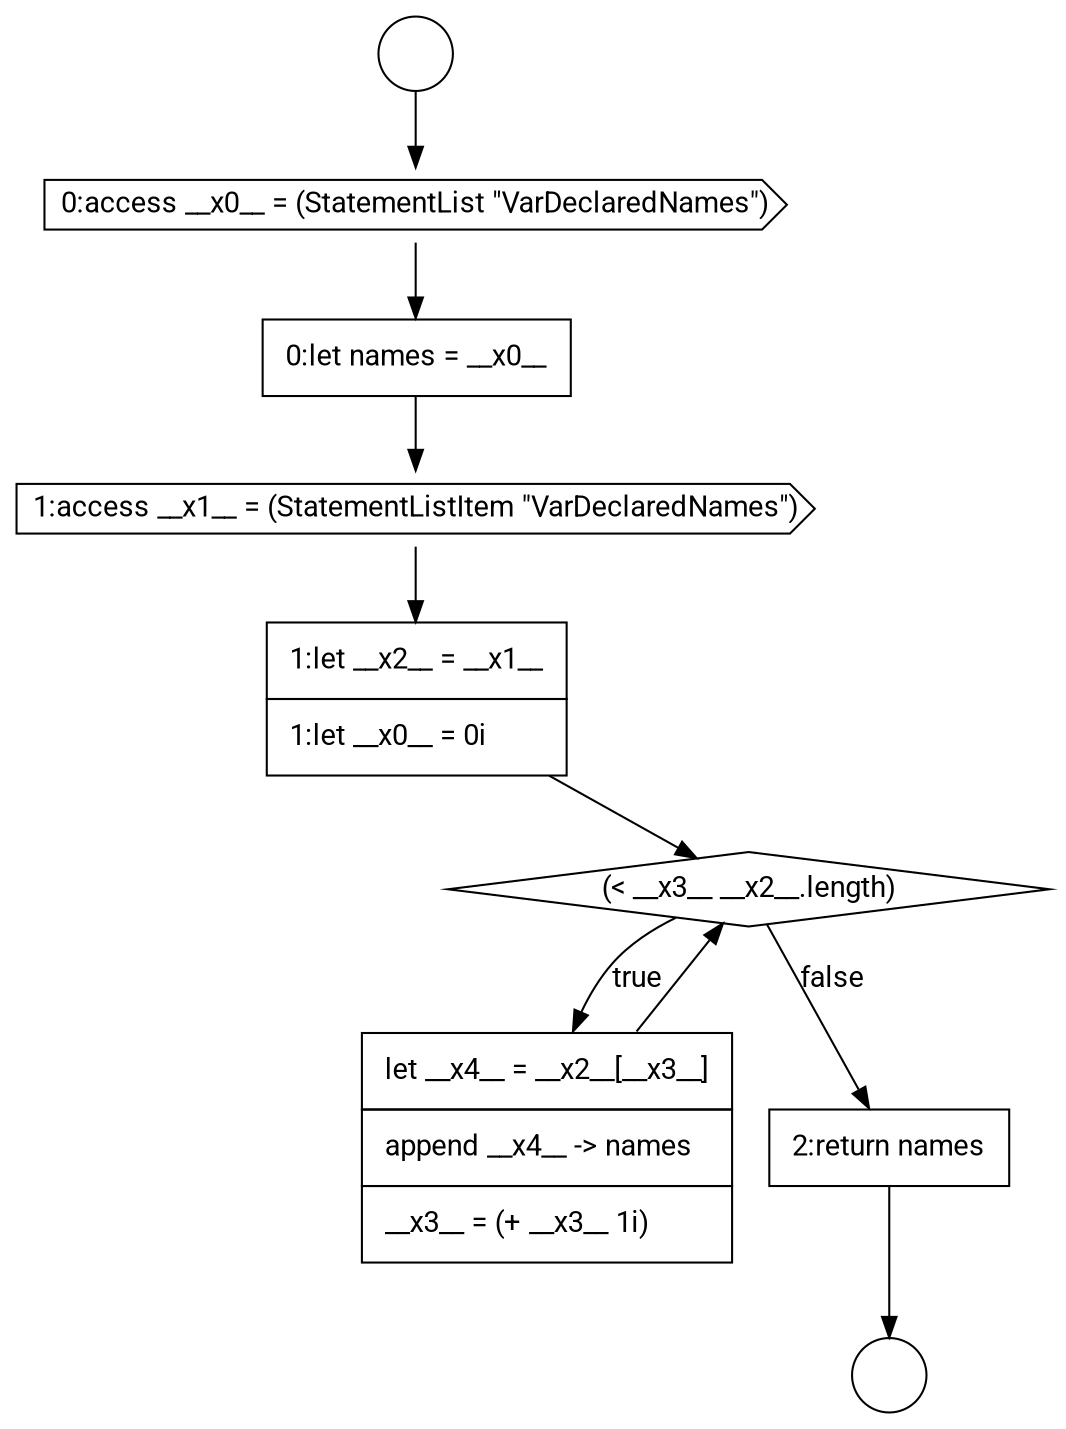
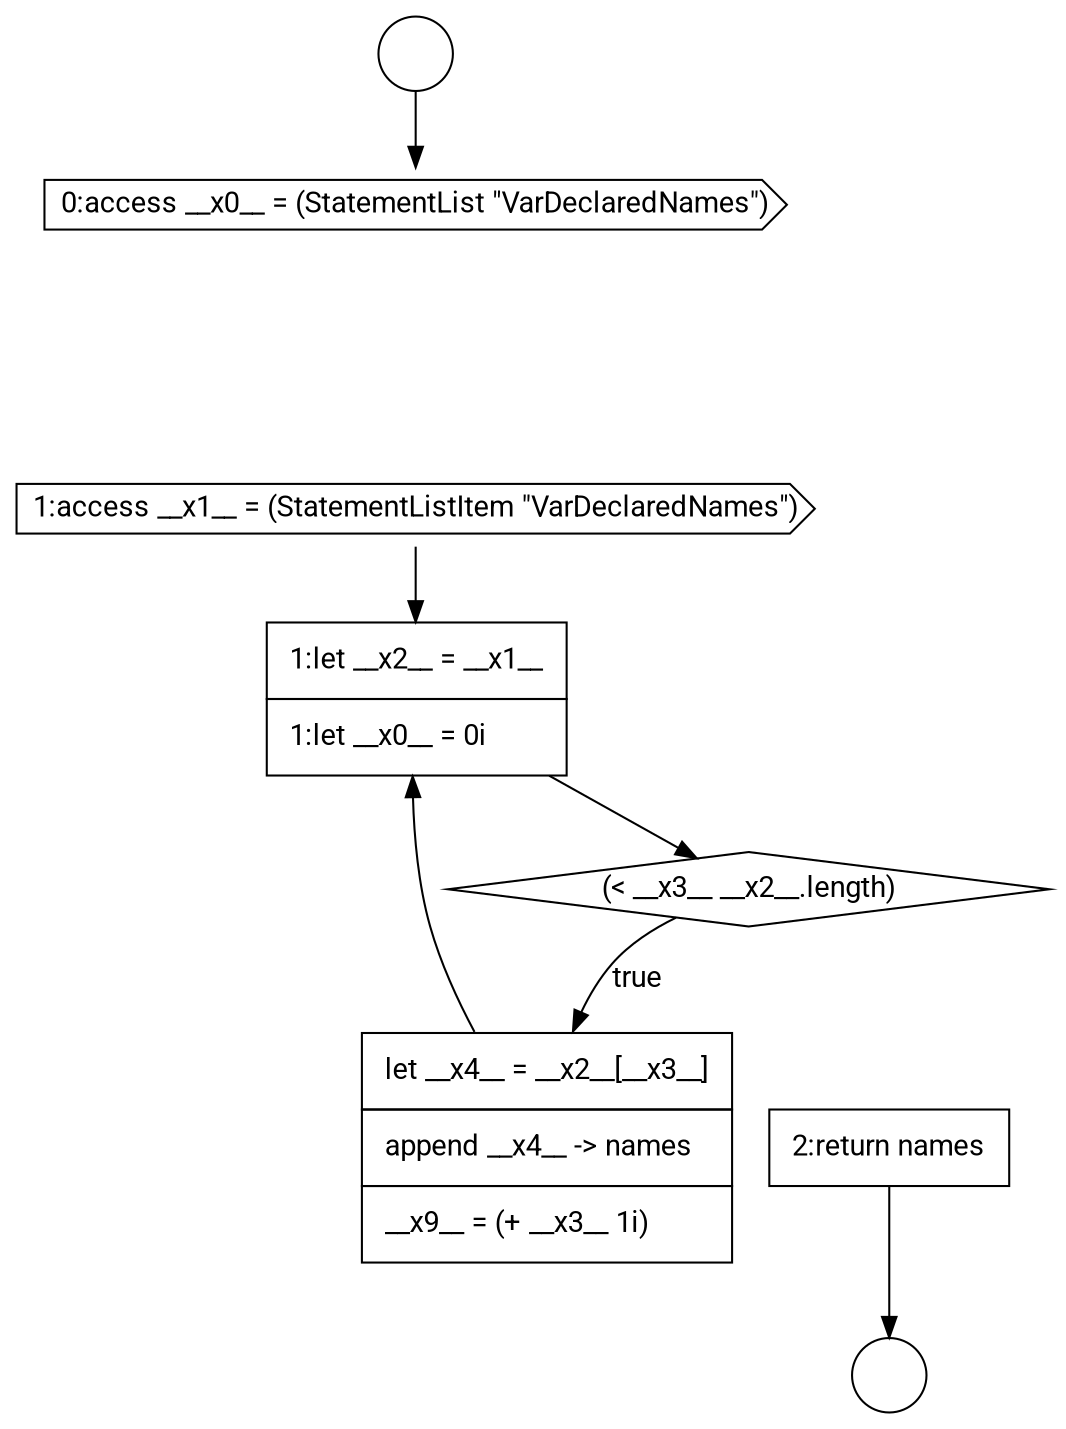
(416, 357) -> none
(673, 986) -> (428, 919)
(813, 1007) -> none
(517, 1223) -> (517, 1223)
